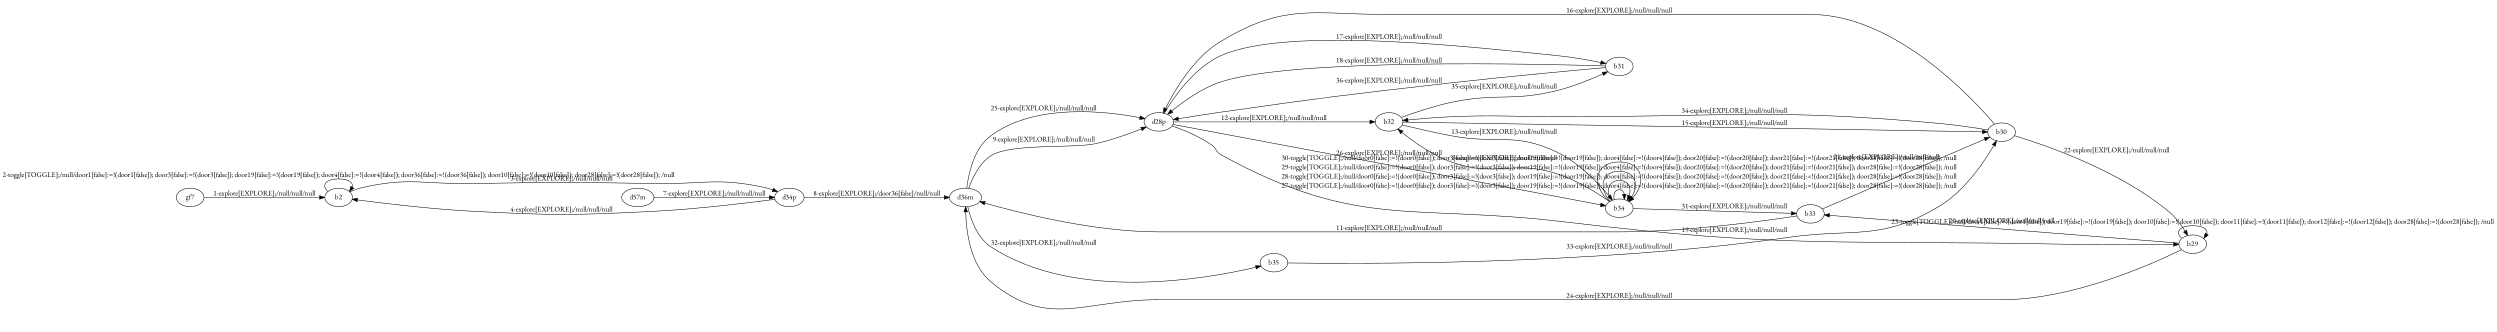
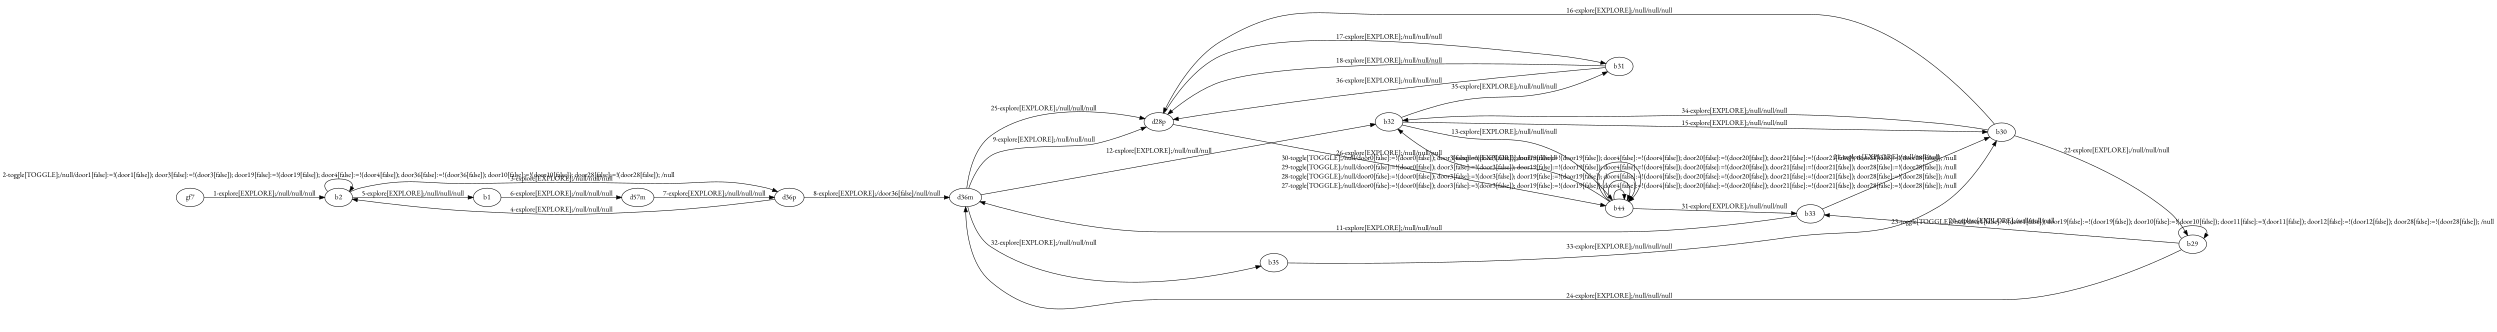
(1272, 122) -> (1176, 160)
none -> (487, 197)
(789, 197) -> (789, 197)
(1619, 208) -> (1619, 208)
(1689, 235) -> none
